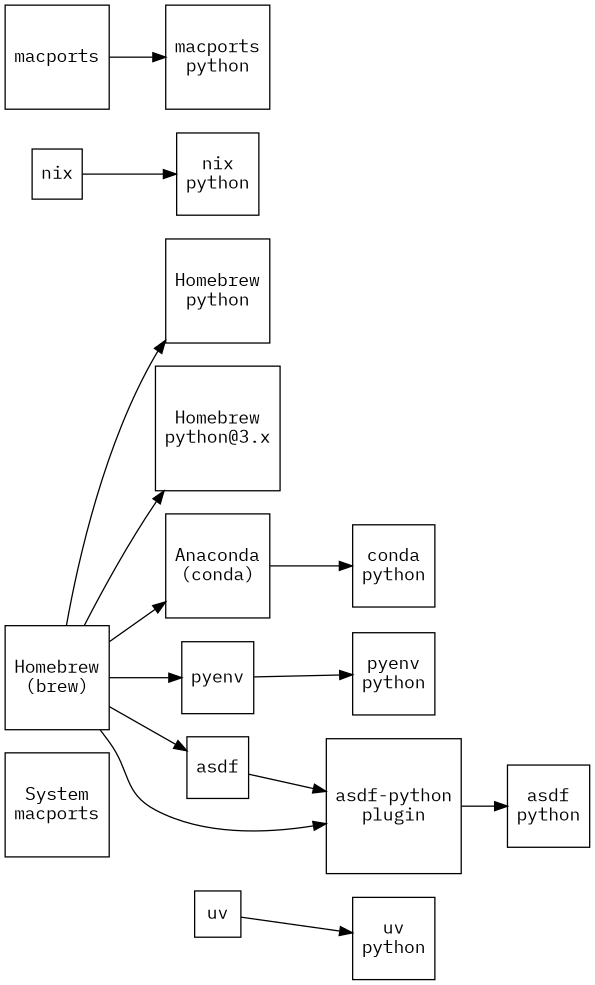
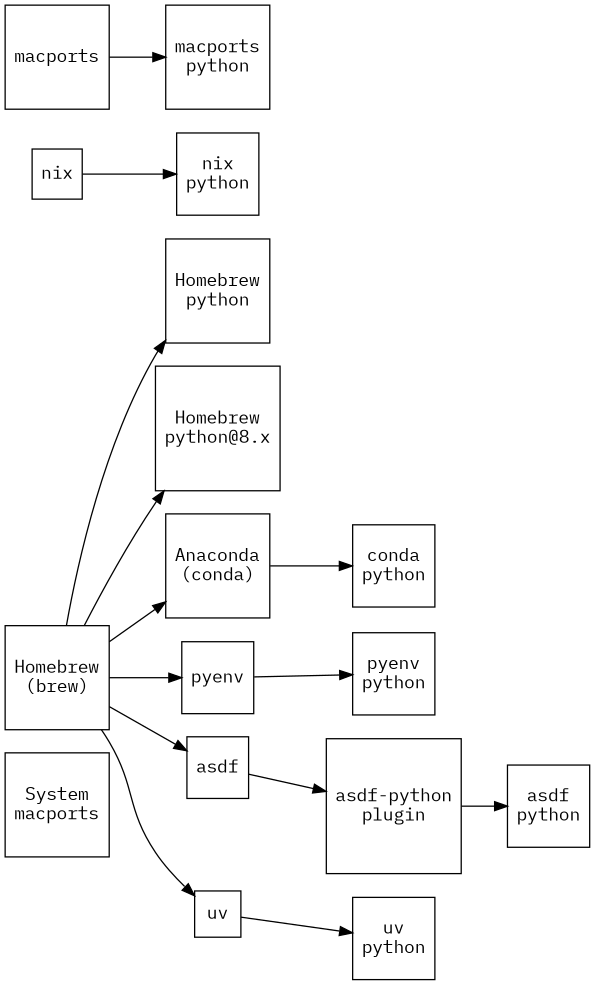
(218, 428) -> (218, 428)
(184, 821) -> (136, 812)
